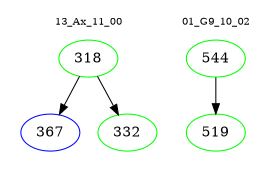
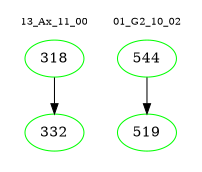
(216, 22) -> (147, 22)
(50, 133) -> none
